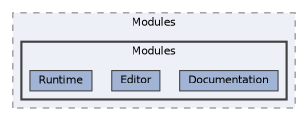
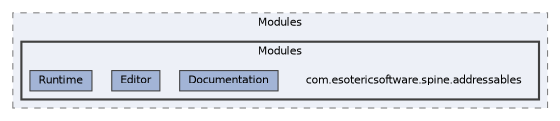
none -> (414, 81)
